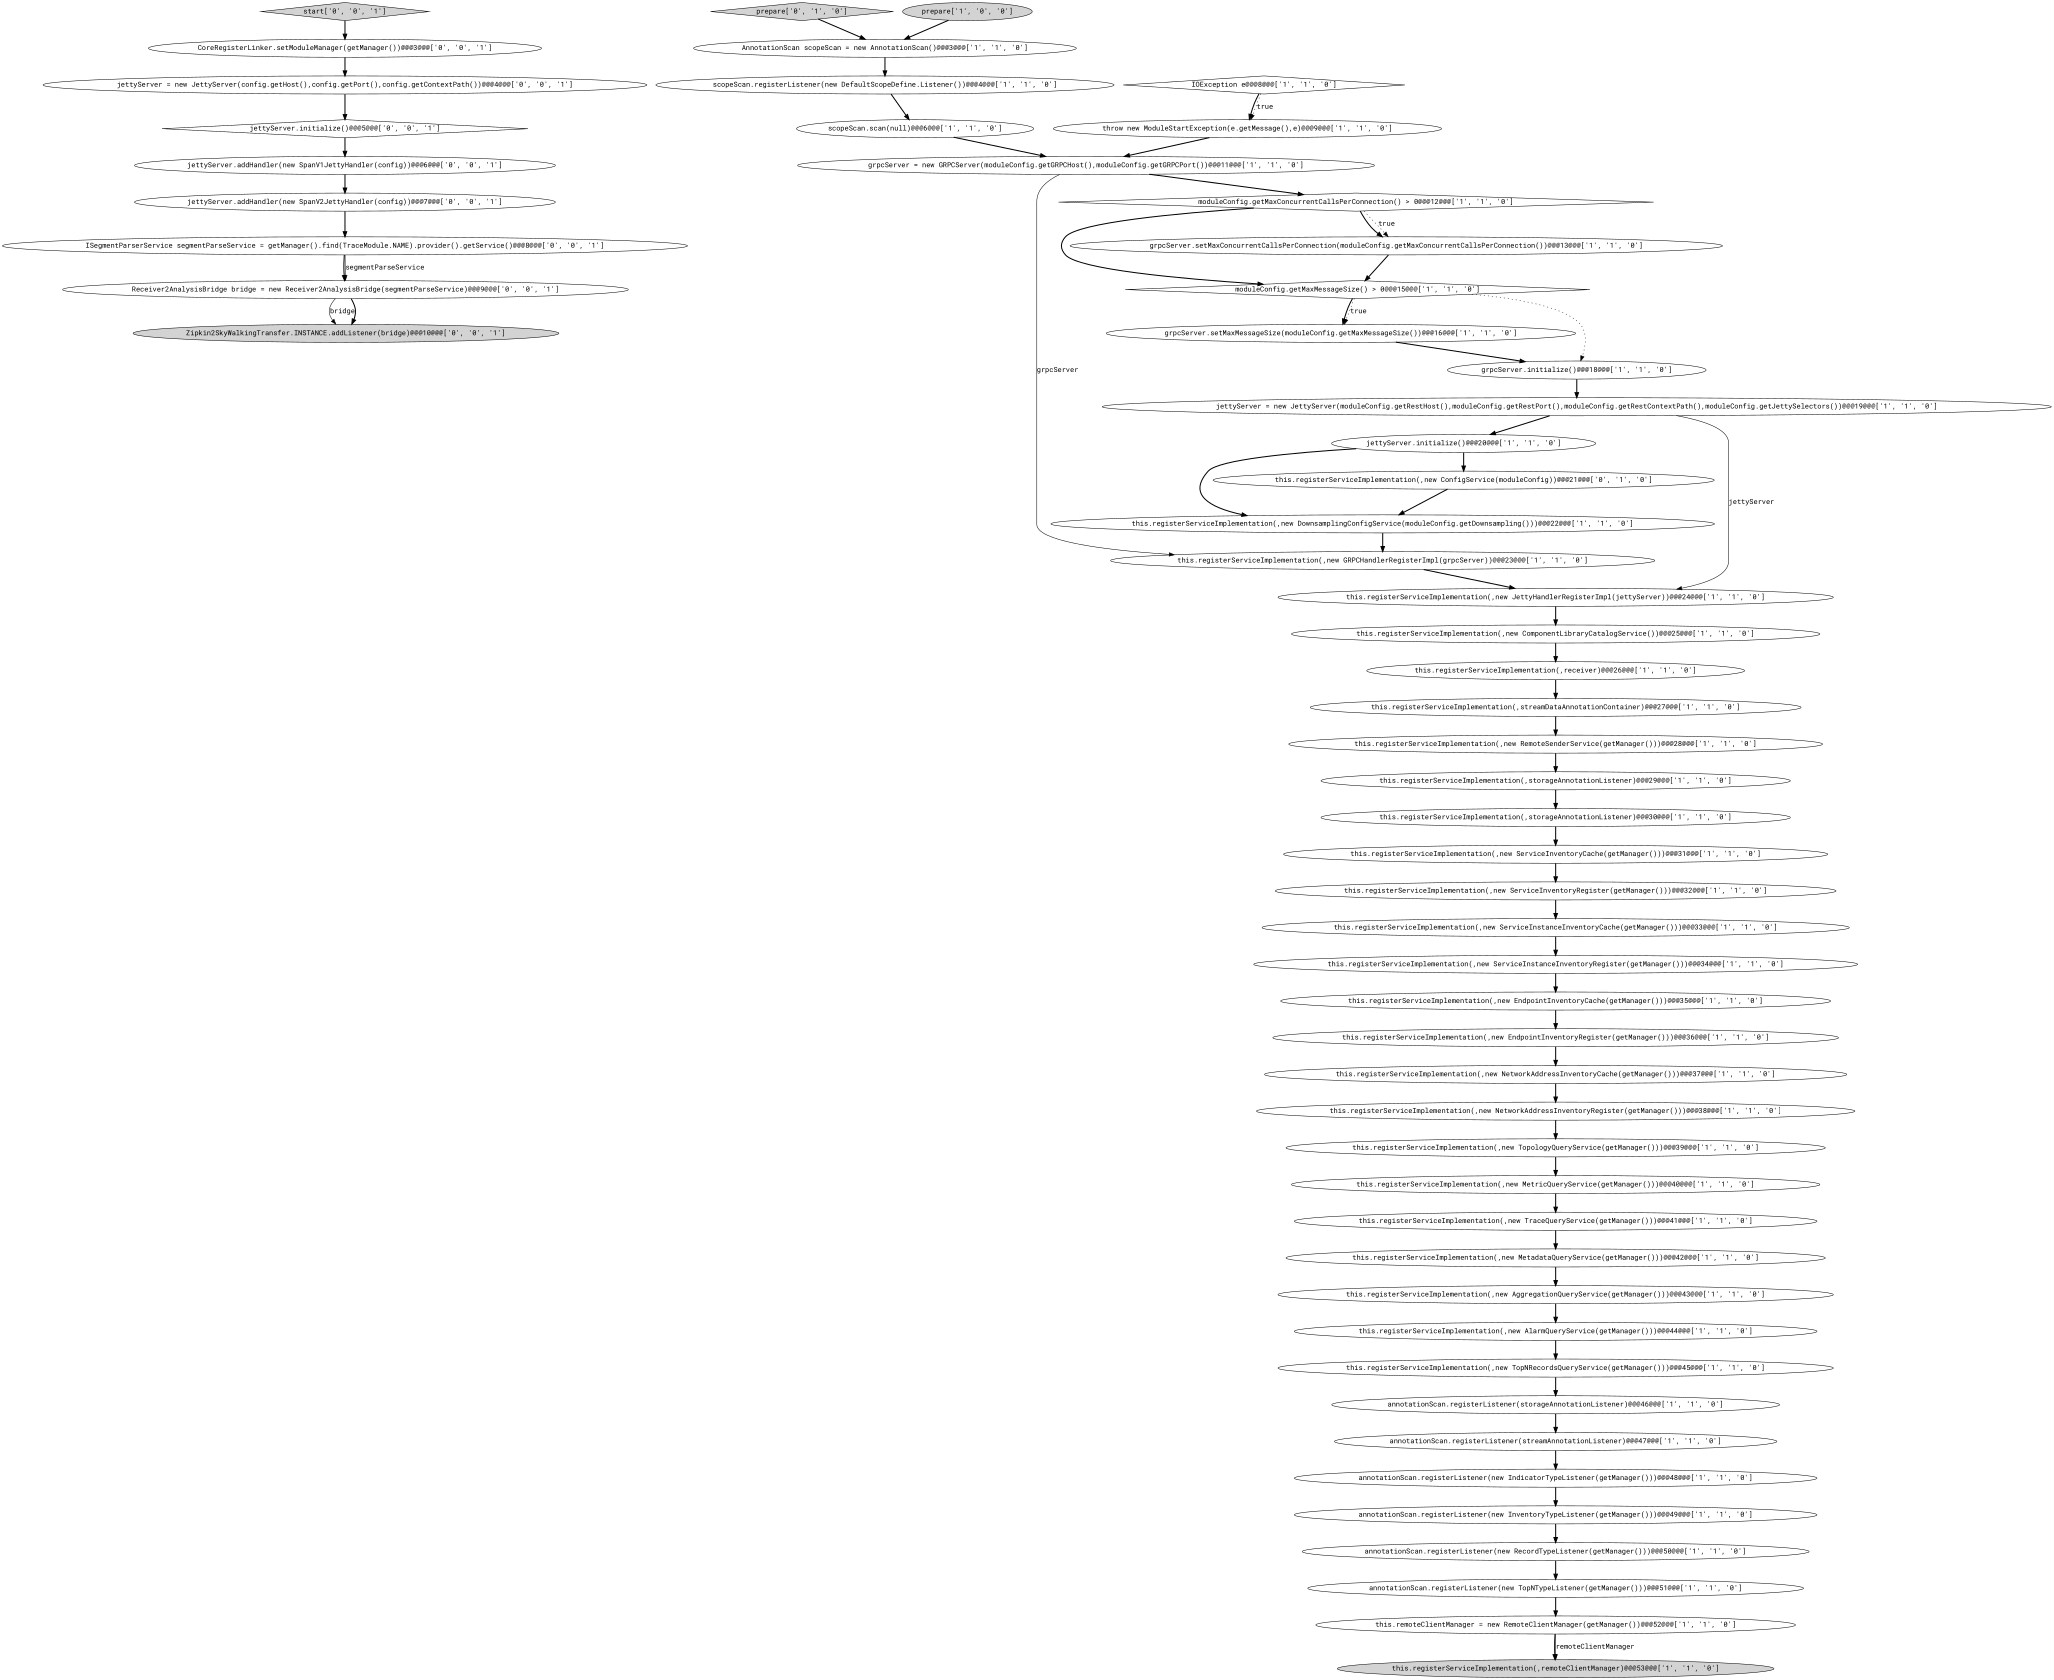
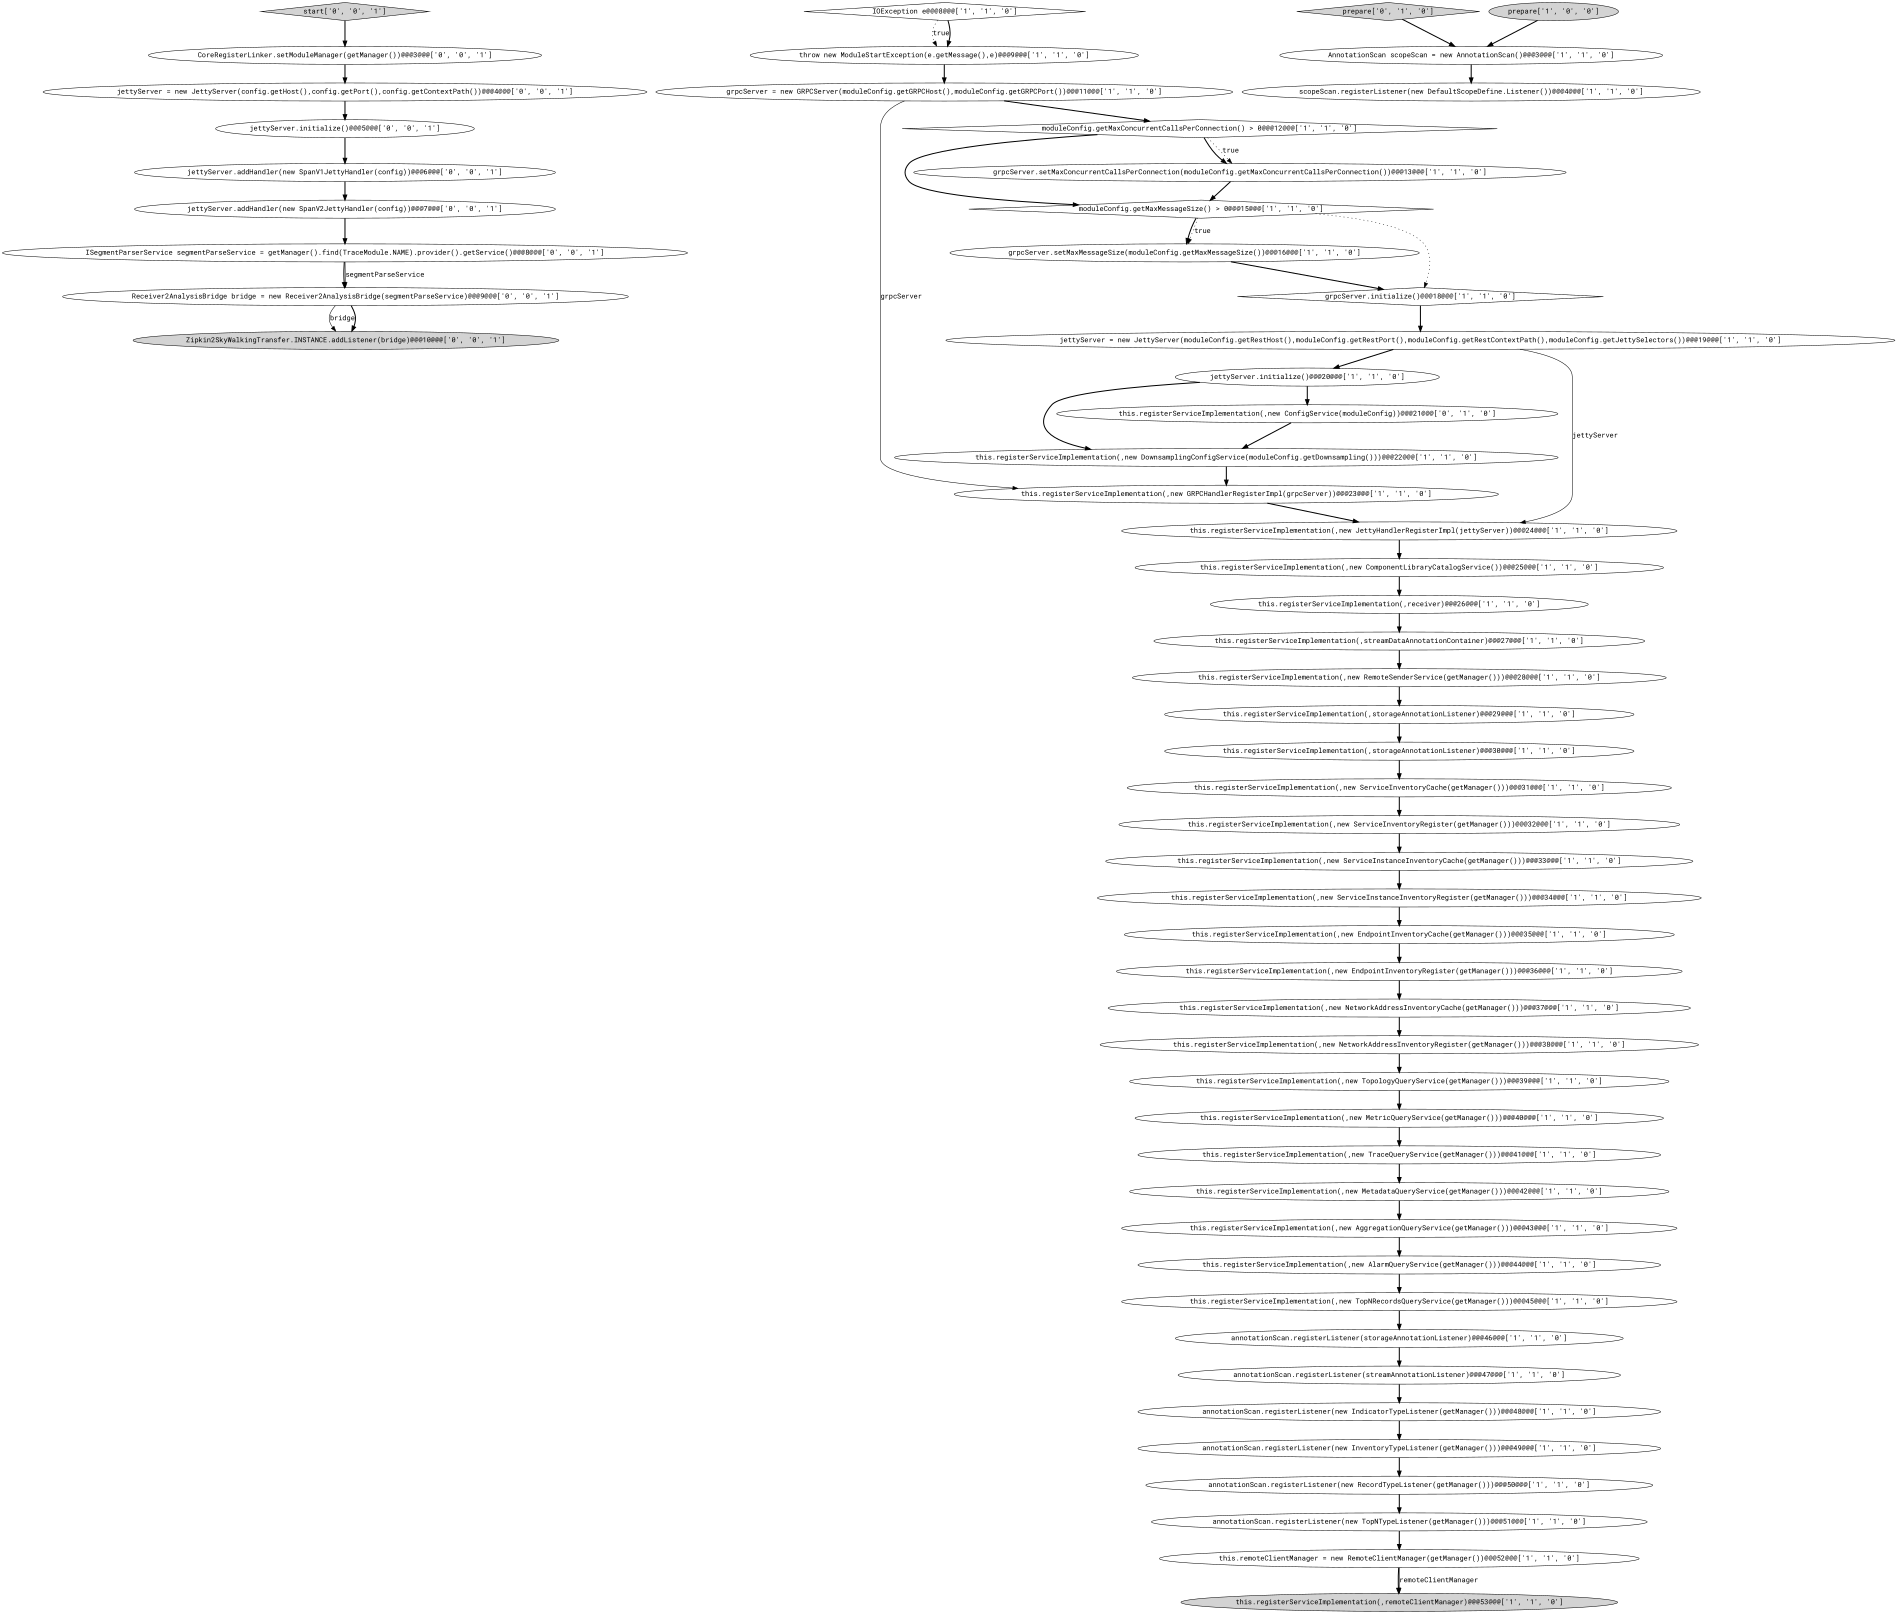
(345, 129) -> (345, 129)
(915, 129) -> none
(1577, 370) -> (1420, 297)
